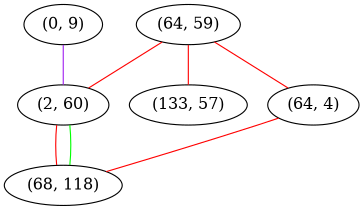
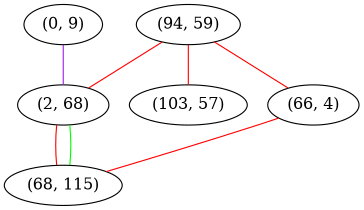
(188, 25) -> (188, 25)
(63, 105) -> (63, 105)
(188, 105) -> (188, 105)
(313, 105) -> (313, 105)
(63, 185) -> (63, 185)
